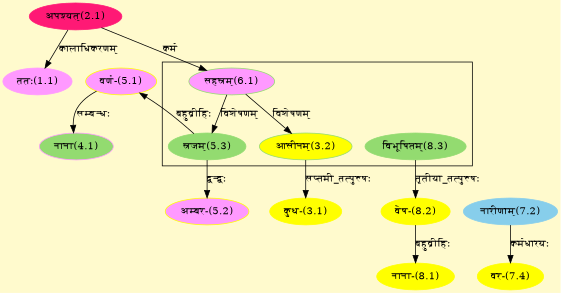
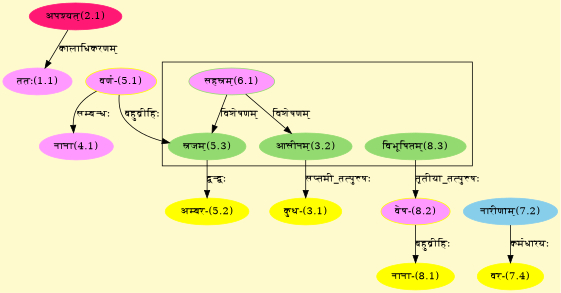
(150, 48) -> none
(171, 114) -> (131, 126)
(76, 146) -> (76, 146)
(306, 146) -> (306, 146)
(207, 211) -> (207, 211)
(416, 211) -> (416, 211)
